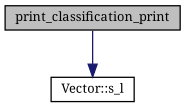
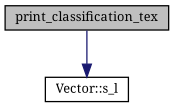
(93, 18) -> (87, 18)
